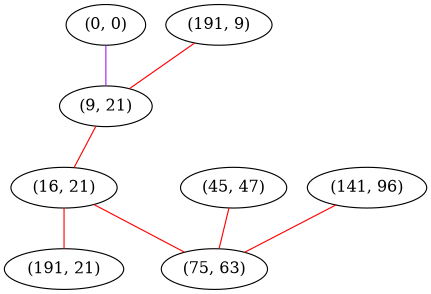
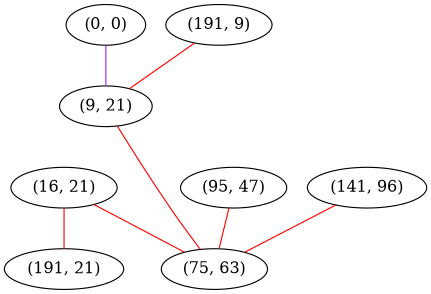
(85, 147) -> (157, 189)
(234, 188) -> (234, 188)
